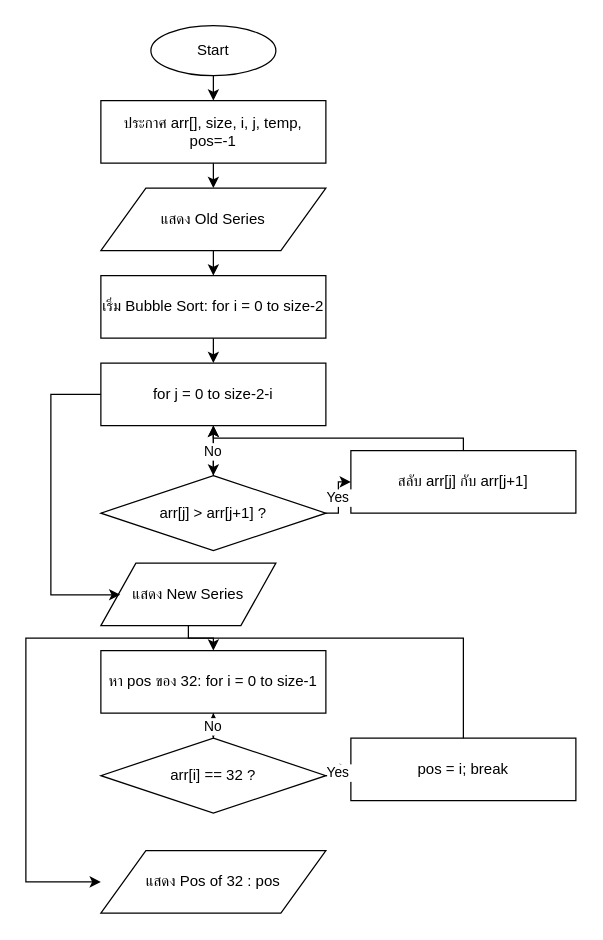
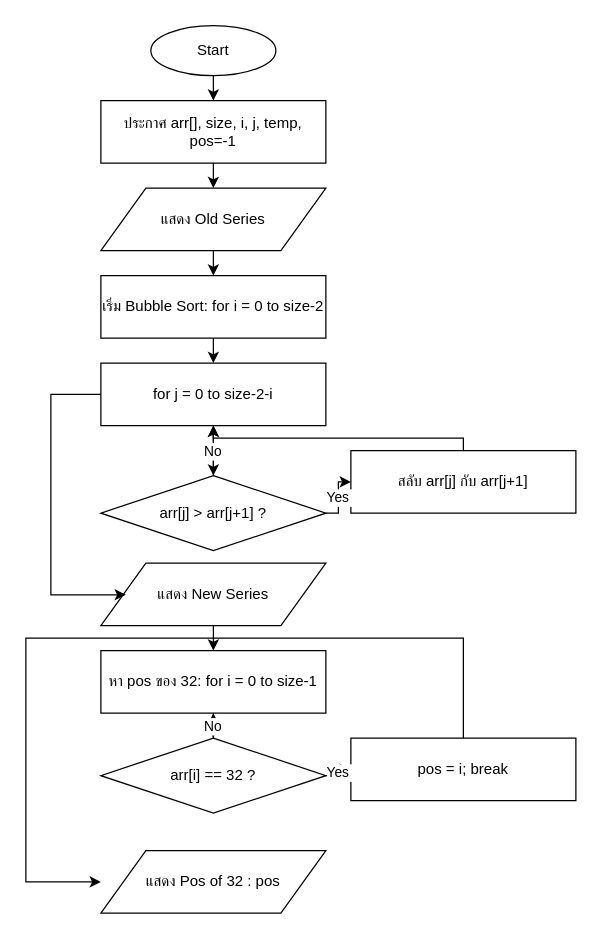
(188, 594) -> (213, 594)
